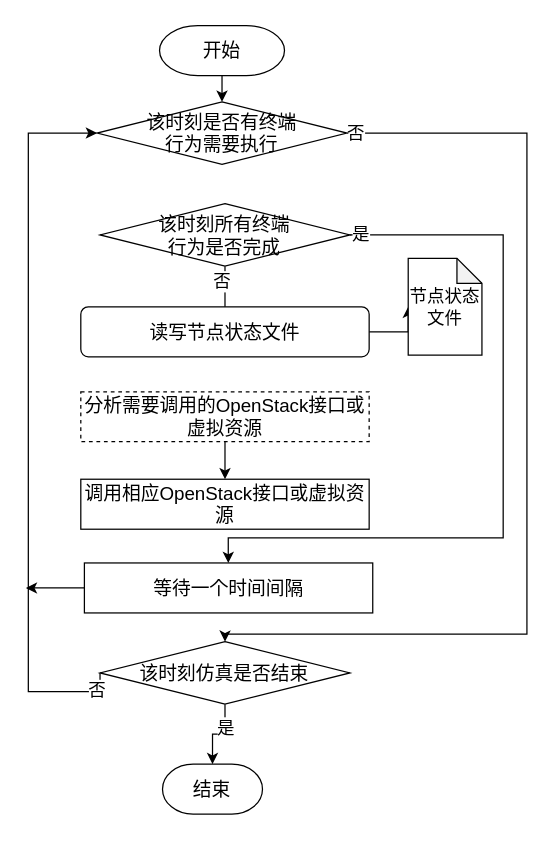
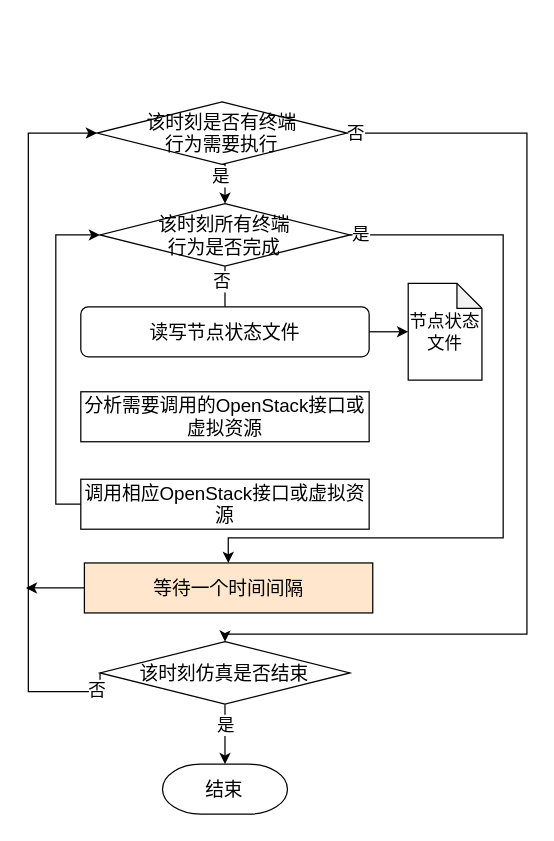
(222, 51) -> none
(222, 85) -> none
none -> (225, 179)
(445, 307) -> (445, 332)
none -> (56, 364)
(225, 417) -> (225, 417)
(225, 456) -> none
(228, 588) -> (228, 588)
(212, 789) -> (225, 789)
